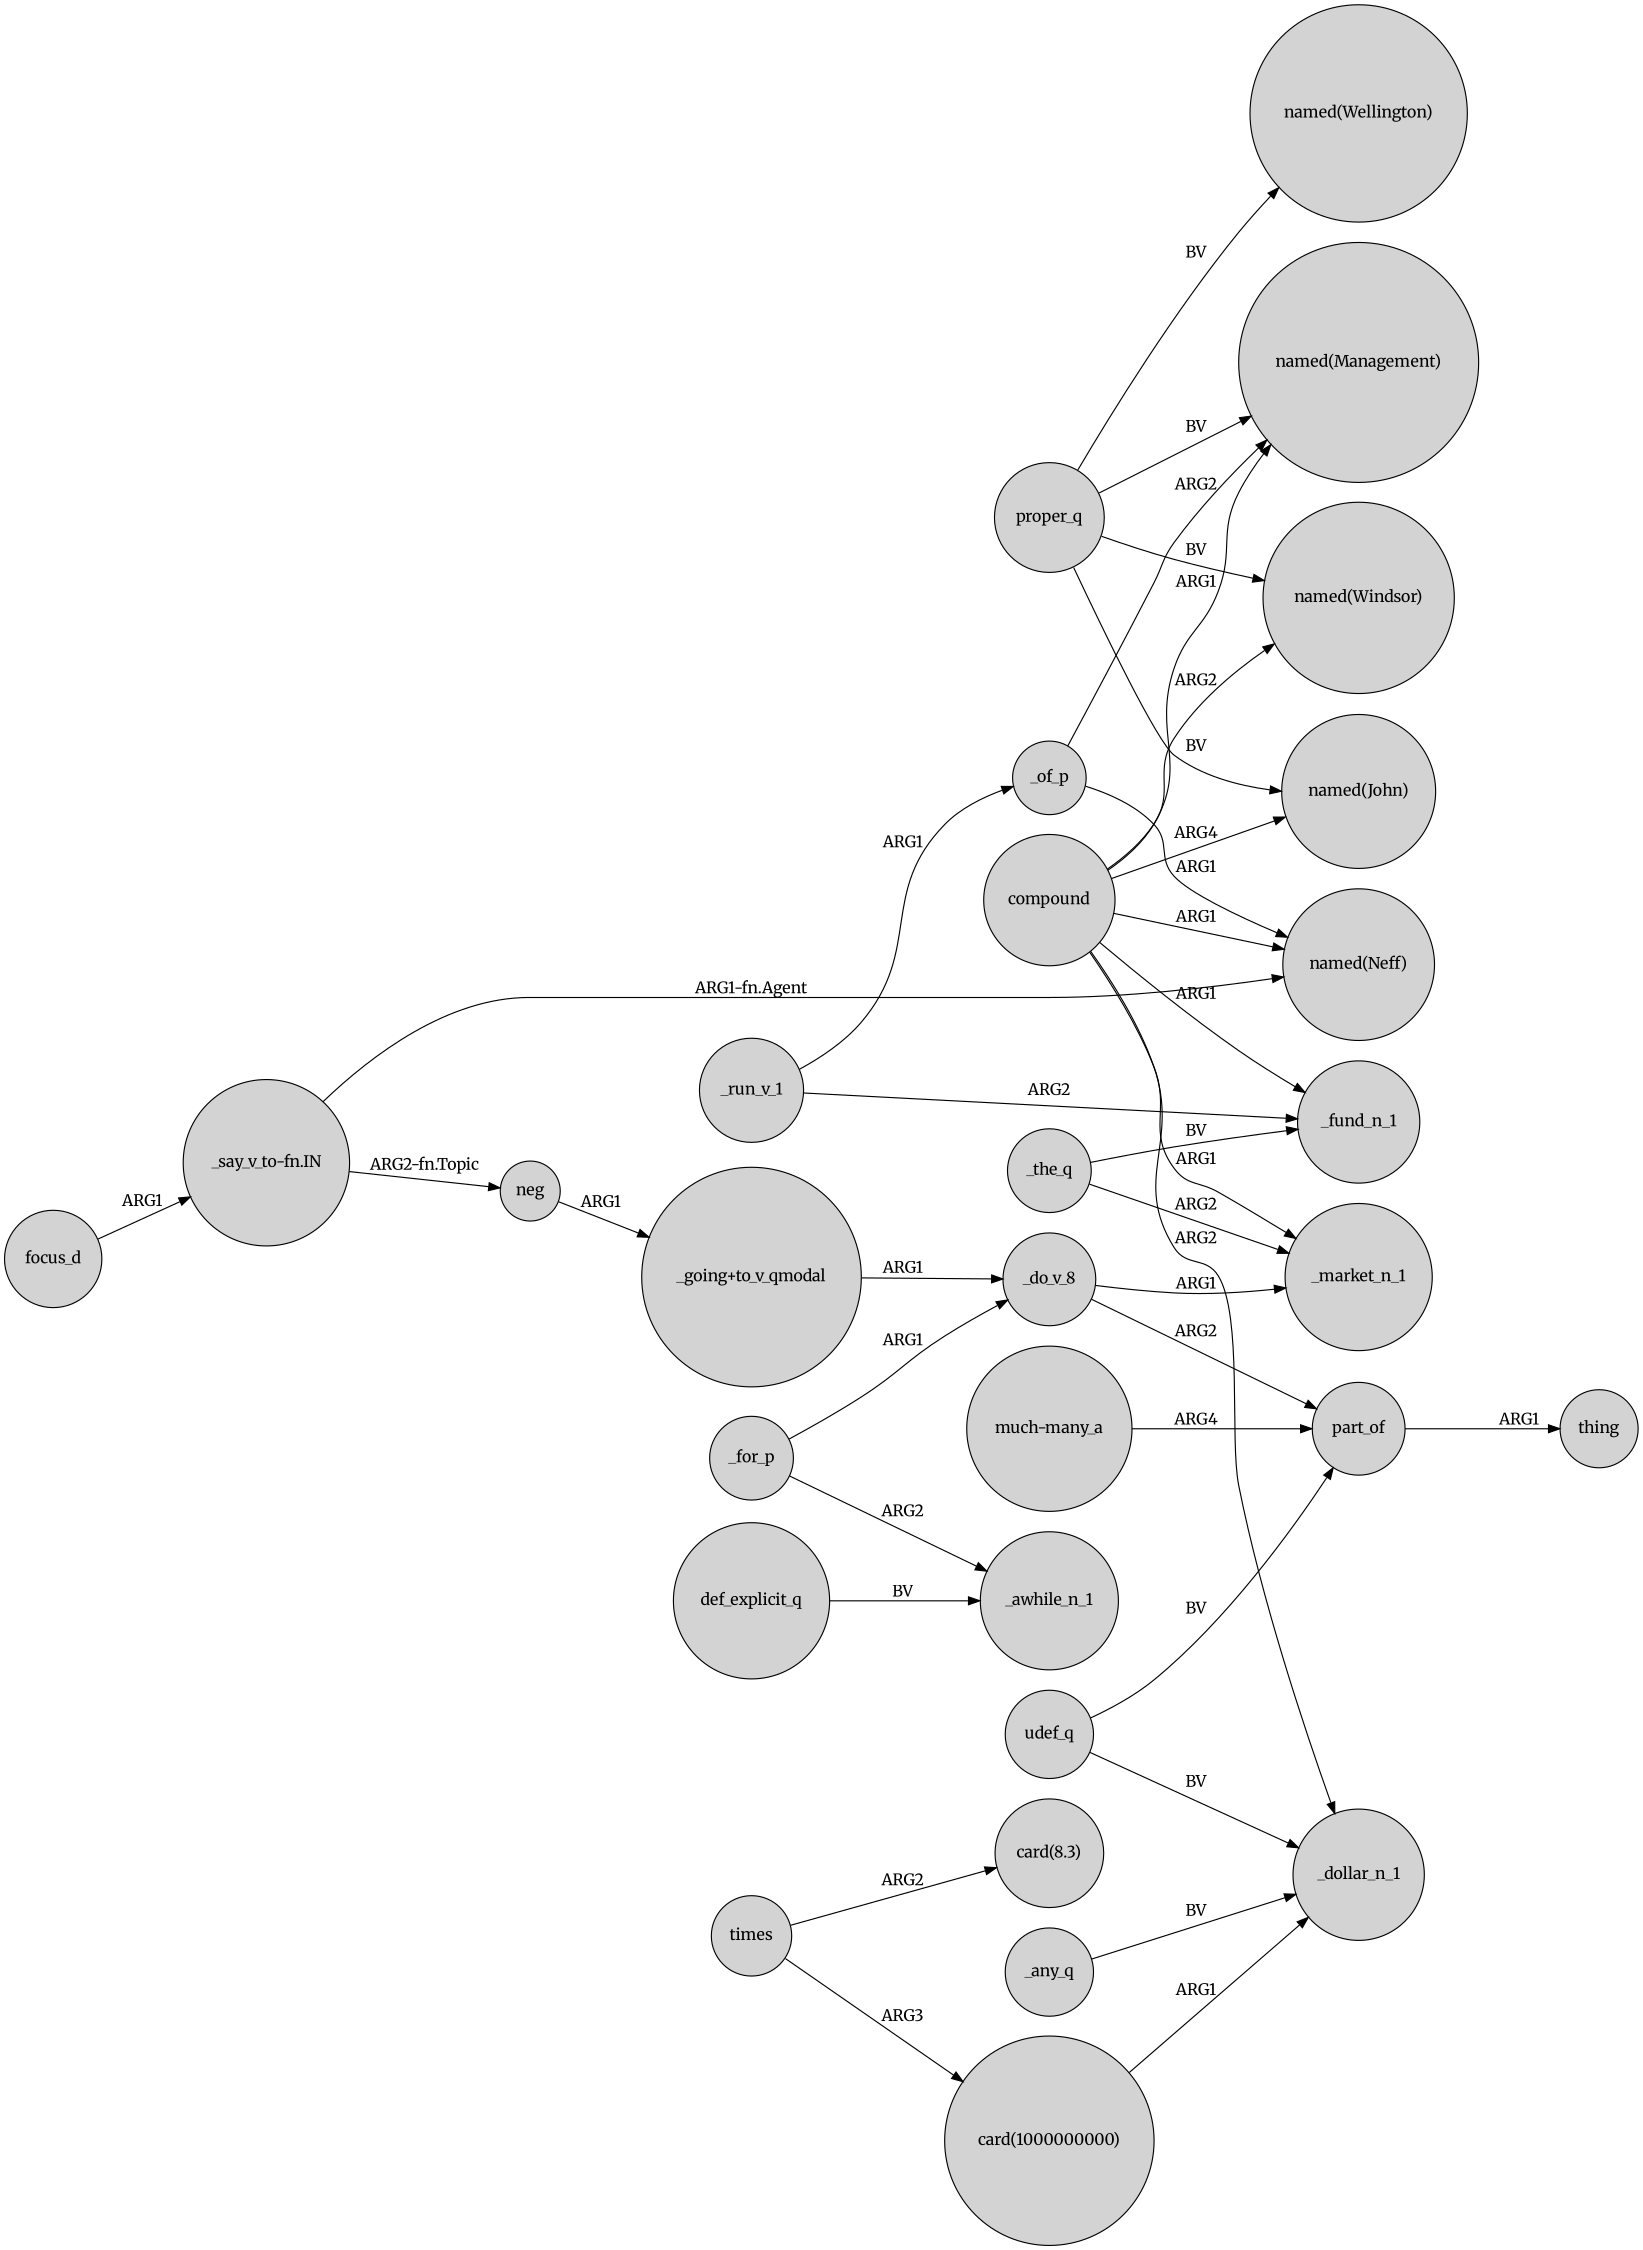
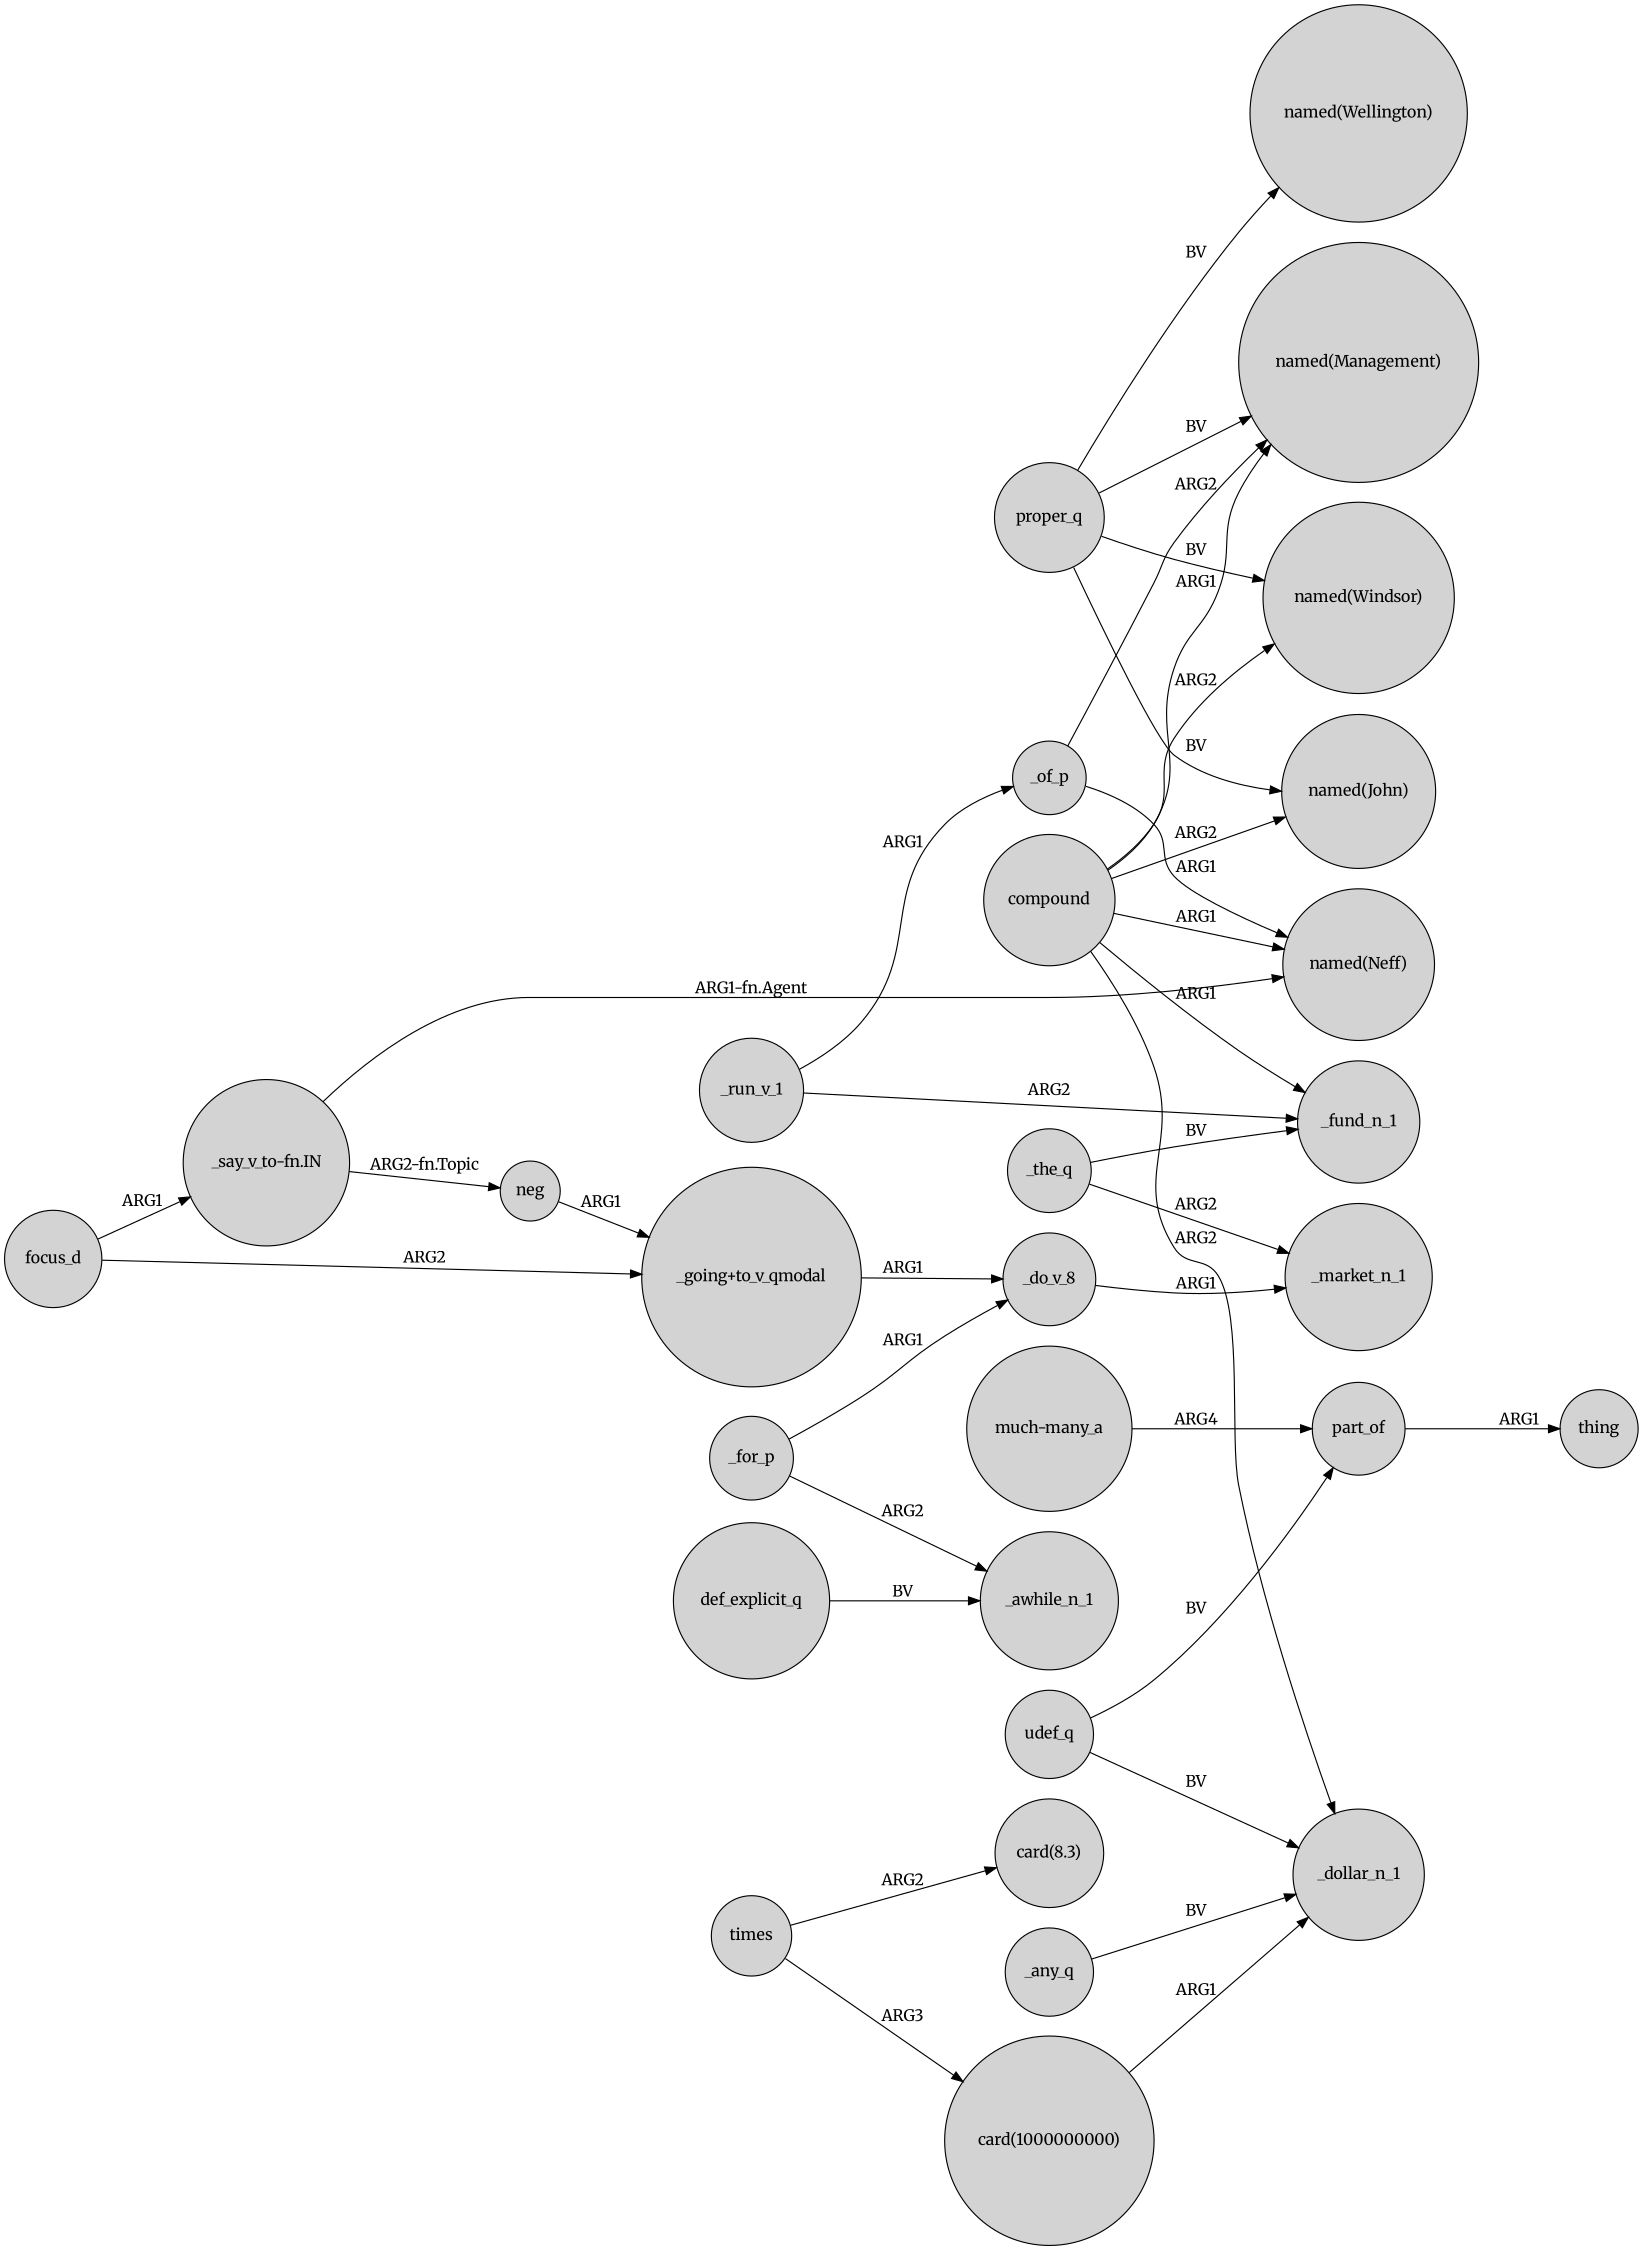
(1196, 834) -> (1196, 834)
(1170, 1162) -> none
none -> (366, 1267)
(1199, 1351) -> none
